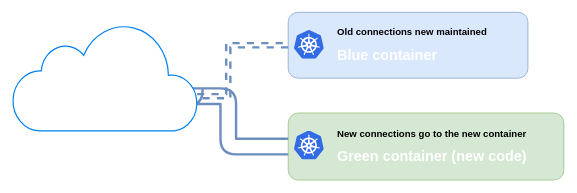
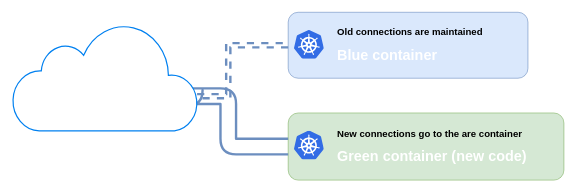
(343, 45) -> (343, 45)
(361, 147) -> (361, 147)
